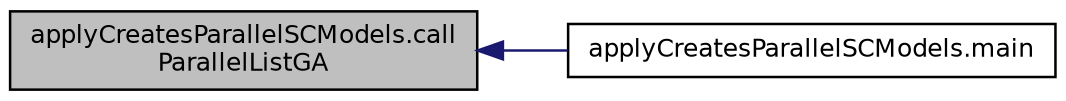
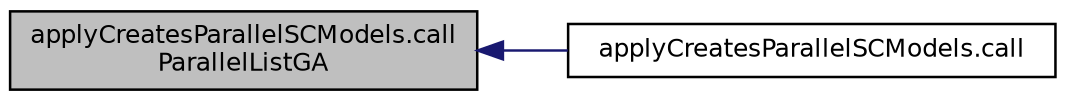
(812, 51) -> (812, 51)
